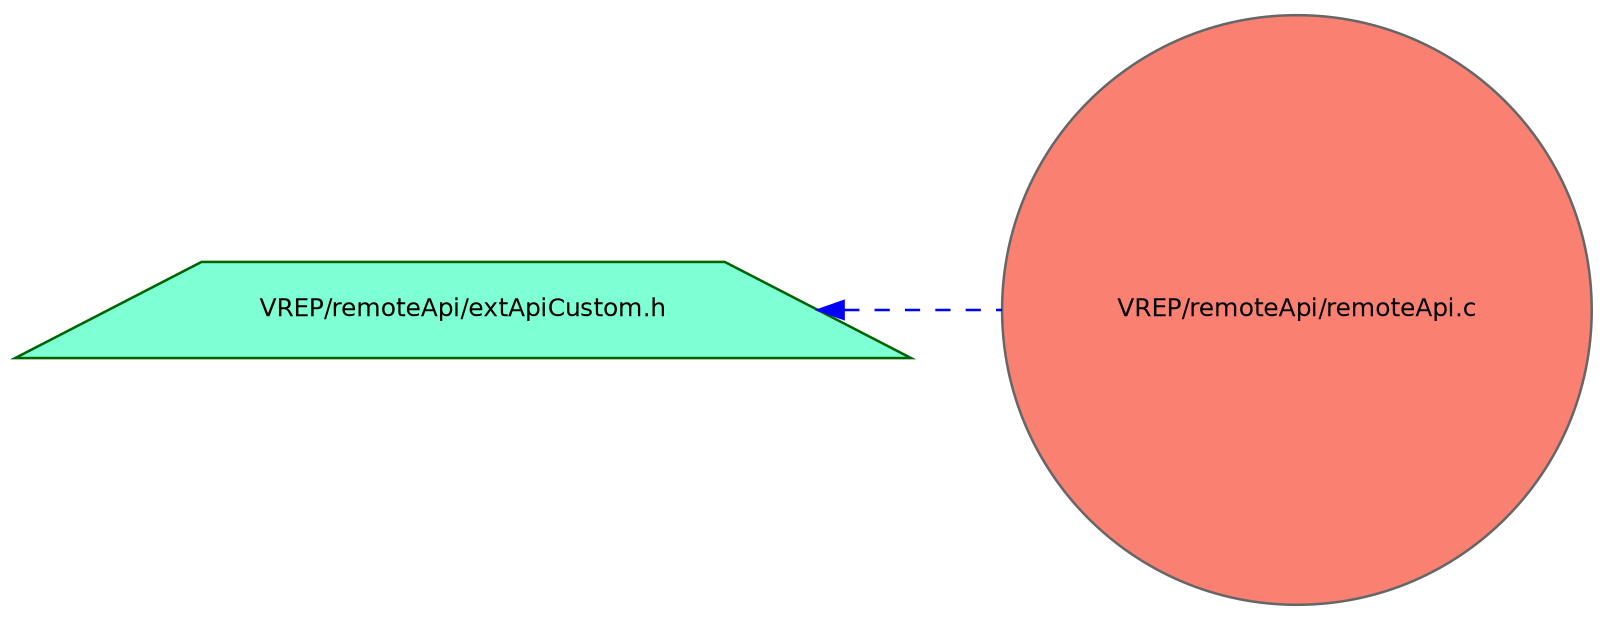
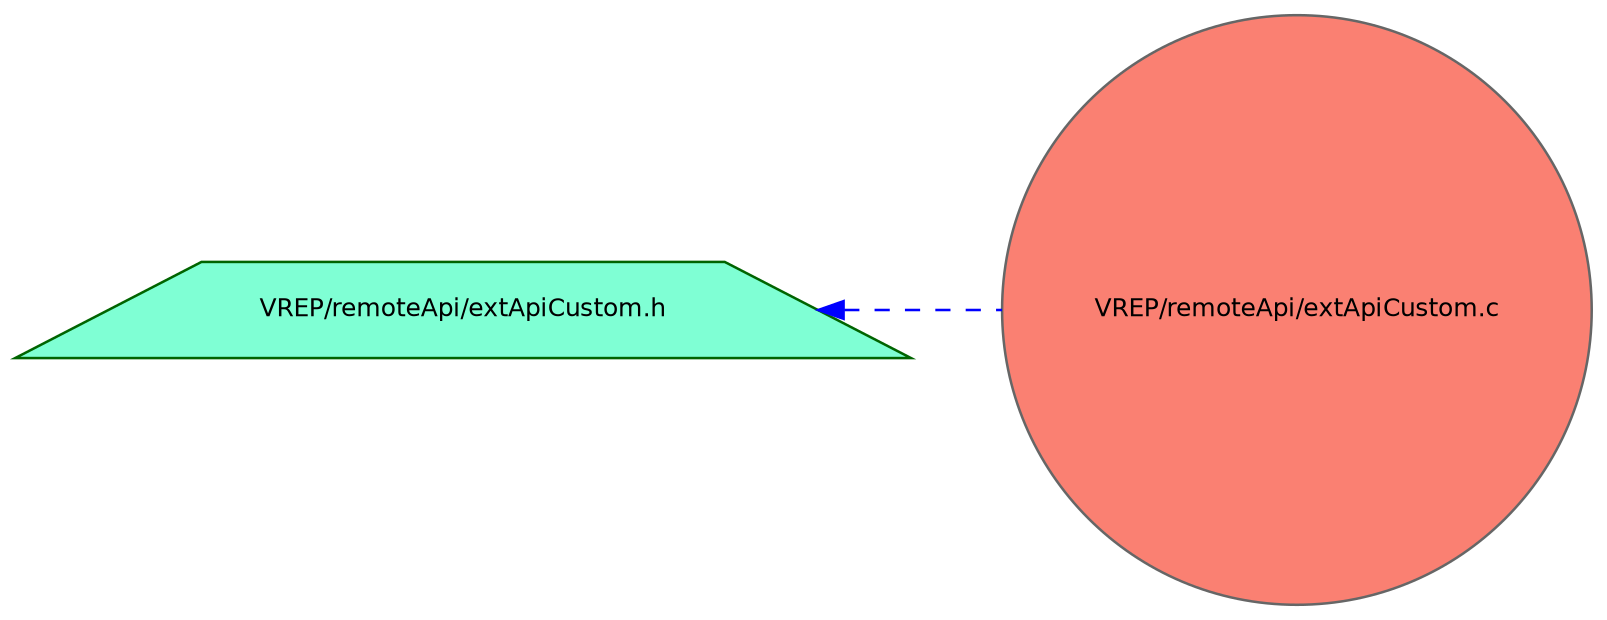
(1297, 310) -> (1297, 310)
